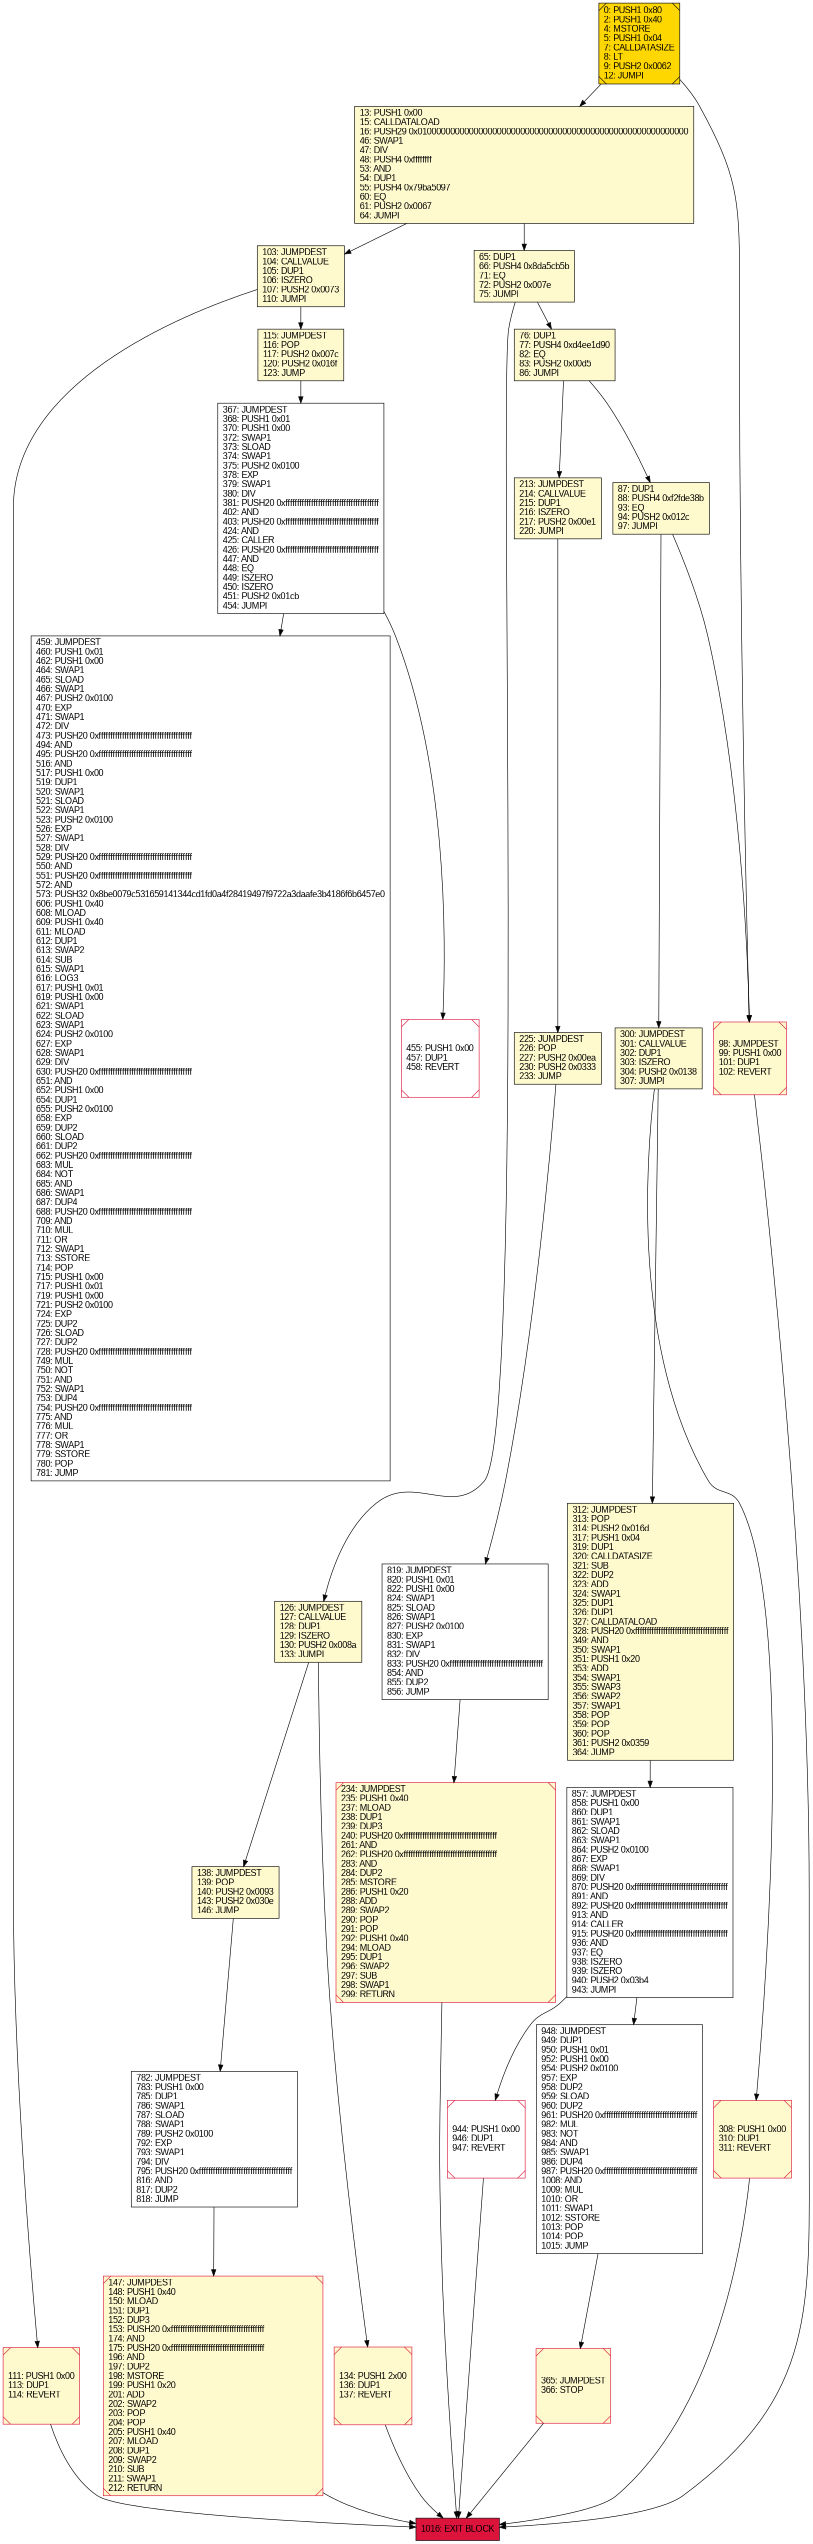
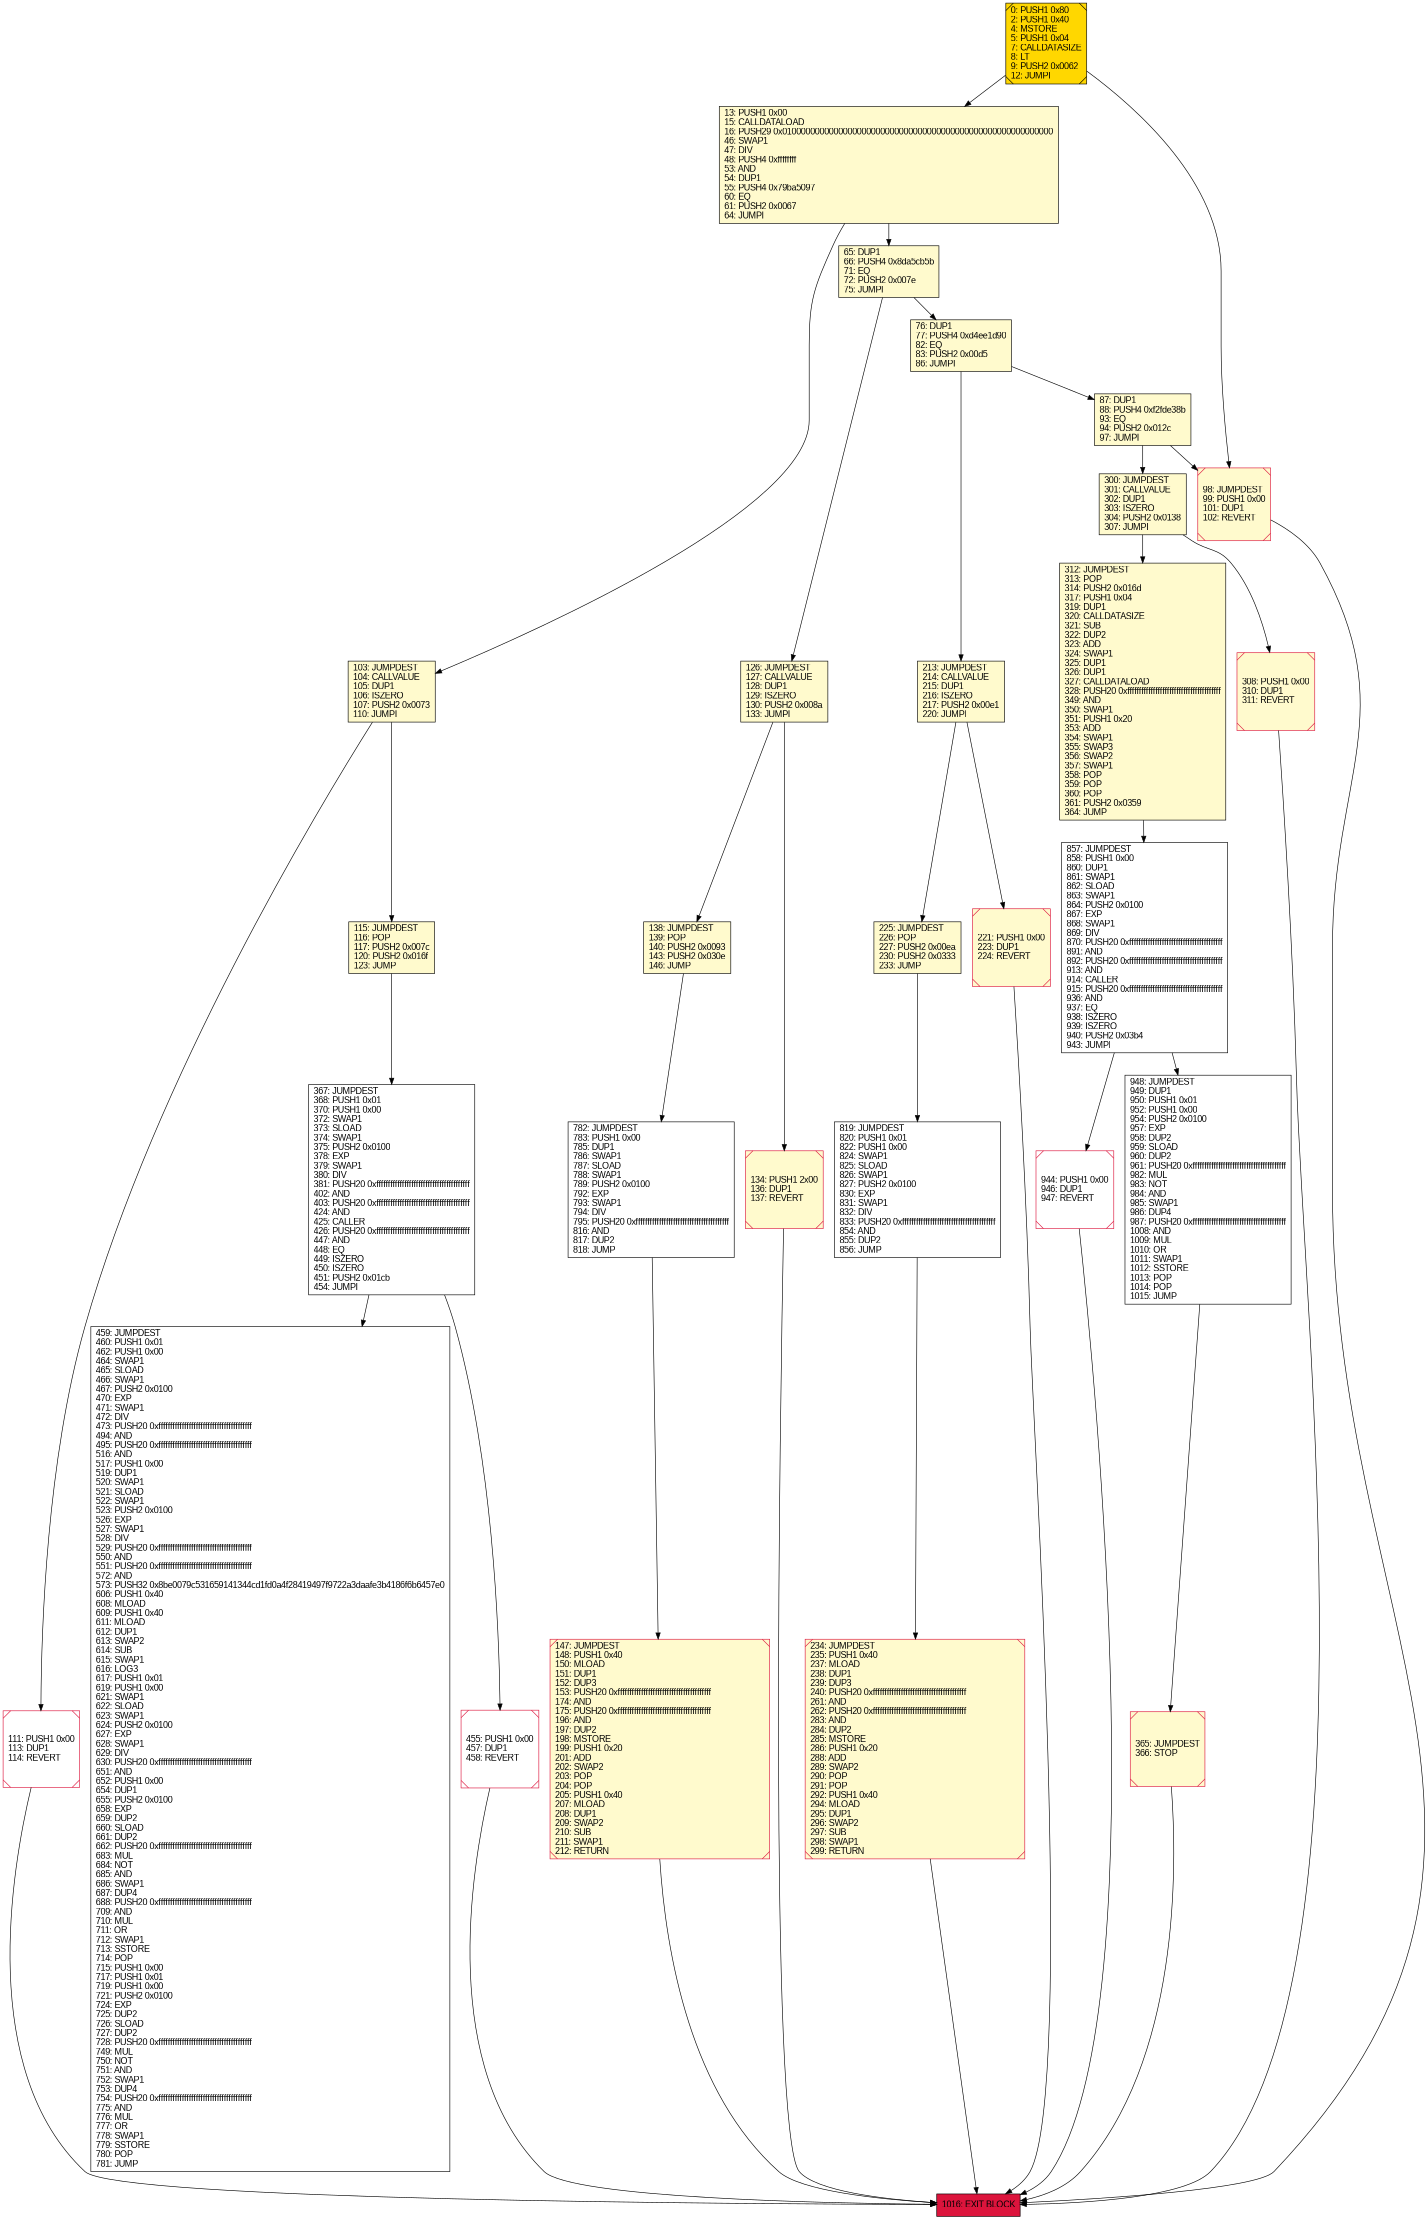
none -> (1011, 948)
none -> (540, 2166)
(41, 2386) -> (41, 1749)
